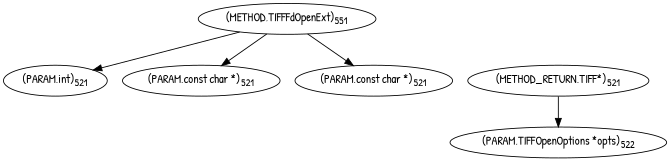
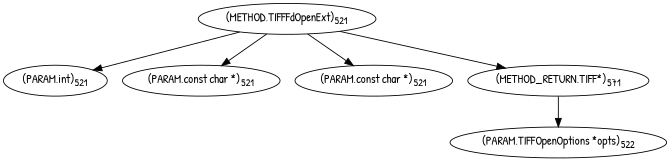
(342, 18) -> (342, 18)
none -> (418, 49)
(614, 79) -> (614, 79)
